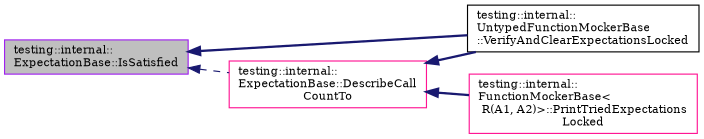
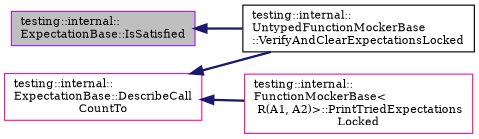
(214, 71) -> none
